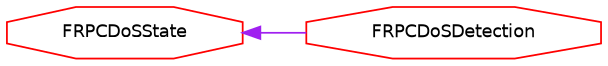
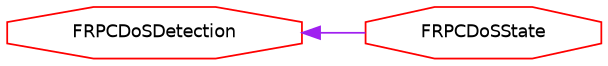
(284, 33) -> (343, 33)
